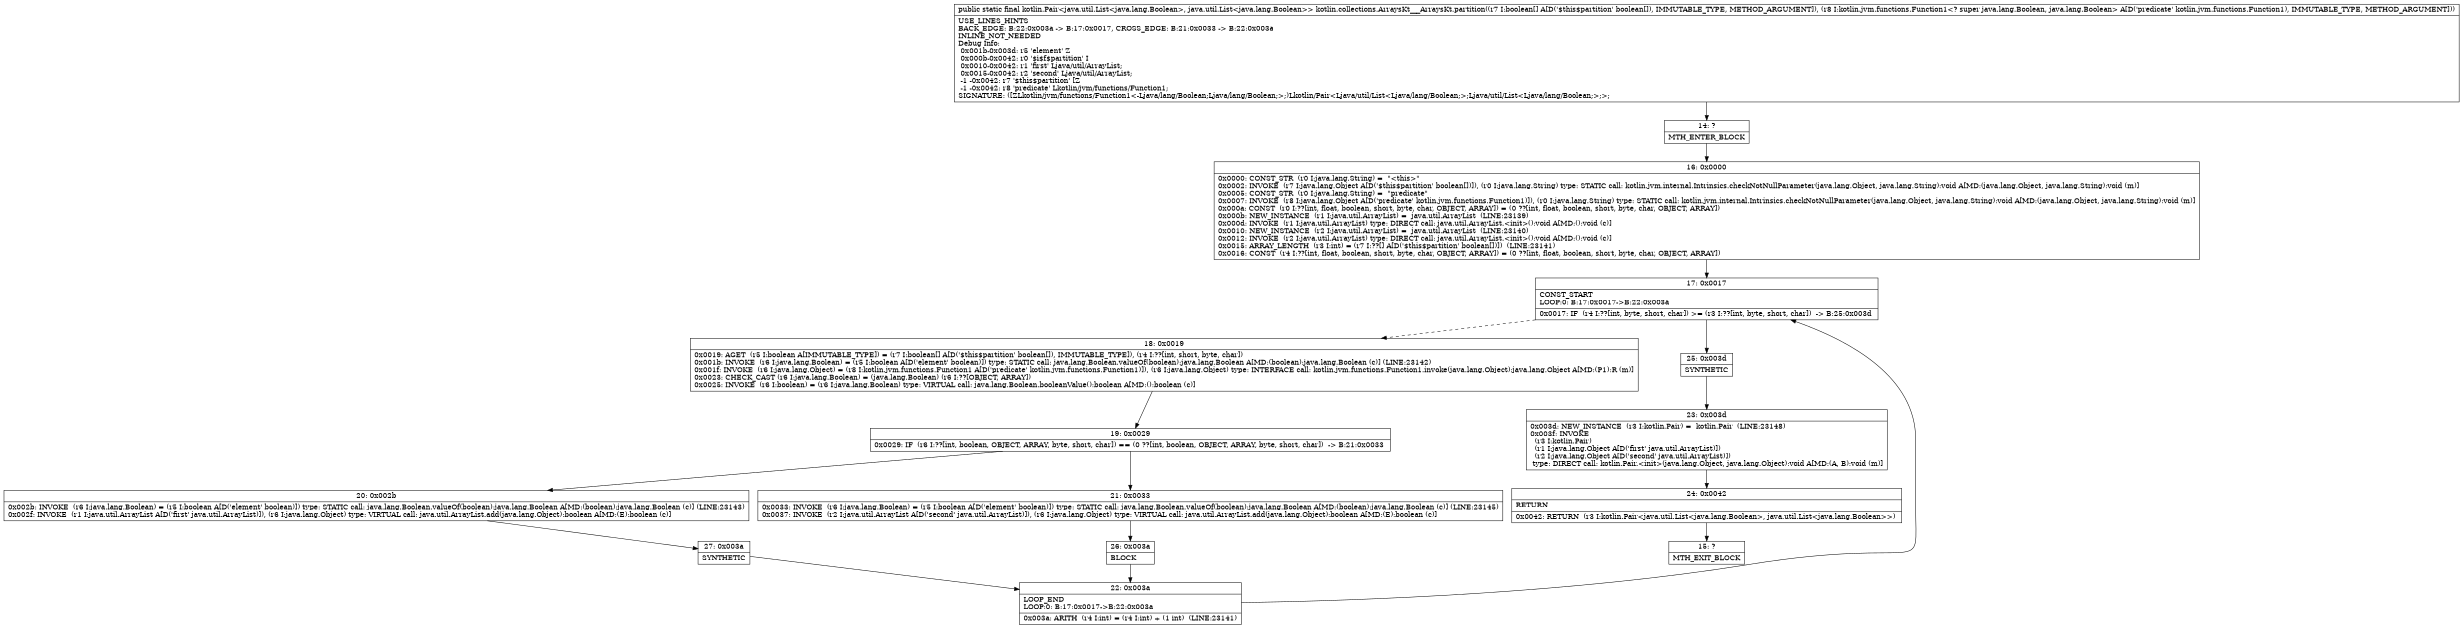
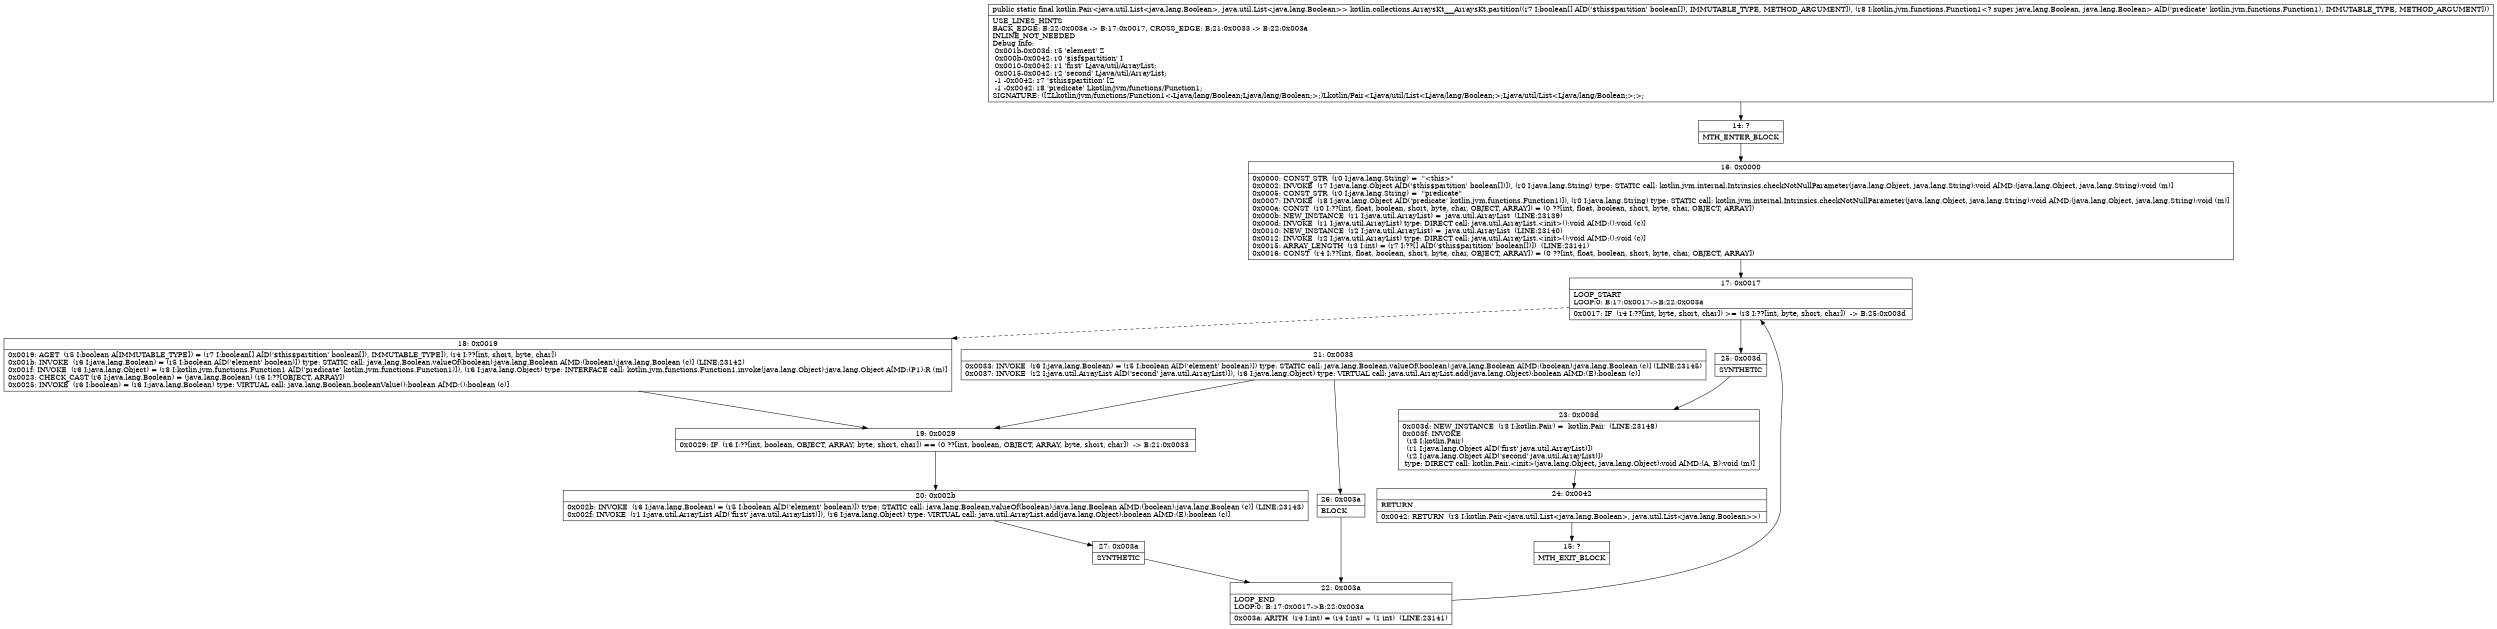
(1566, 295) -> (1598, 295)
(1130, 468) -> (1127, 404)
